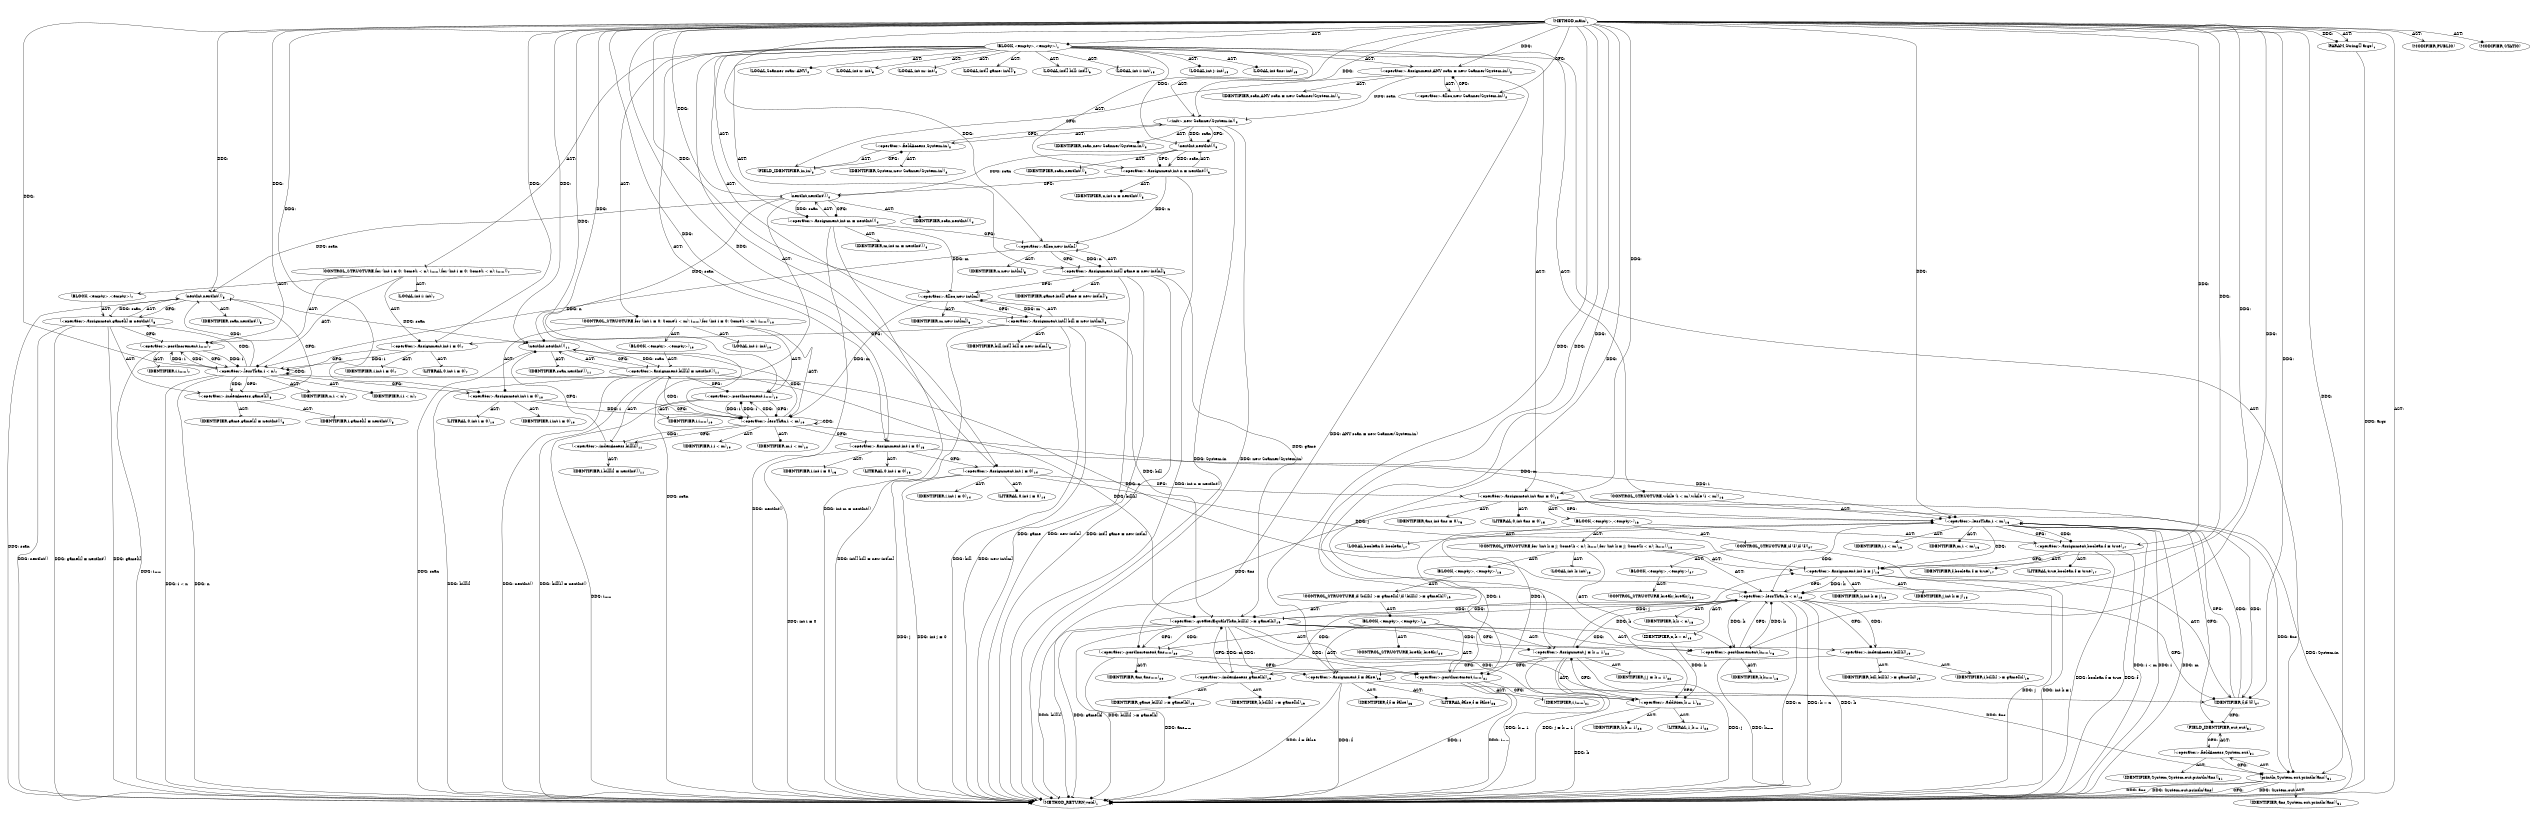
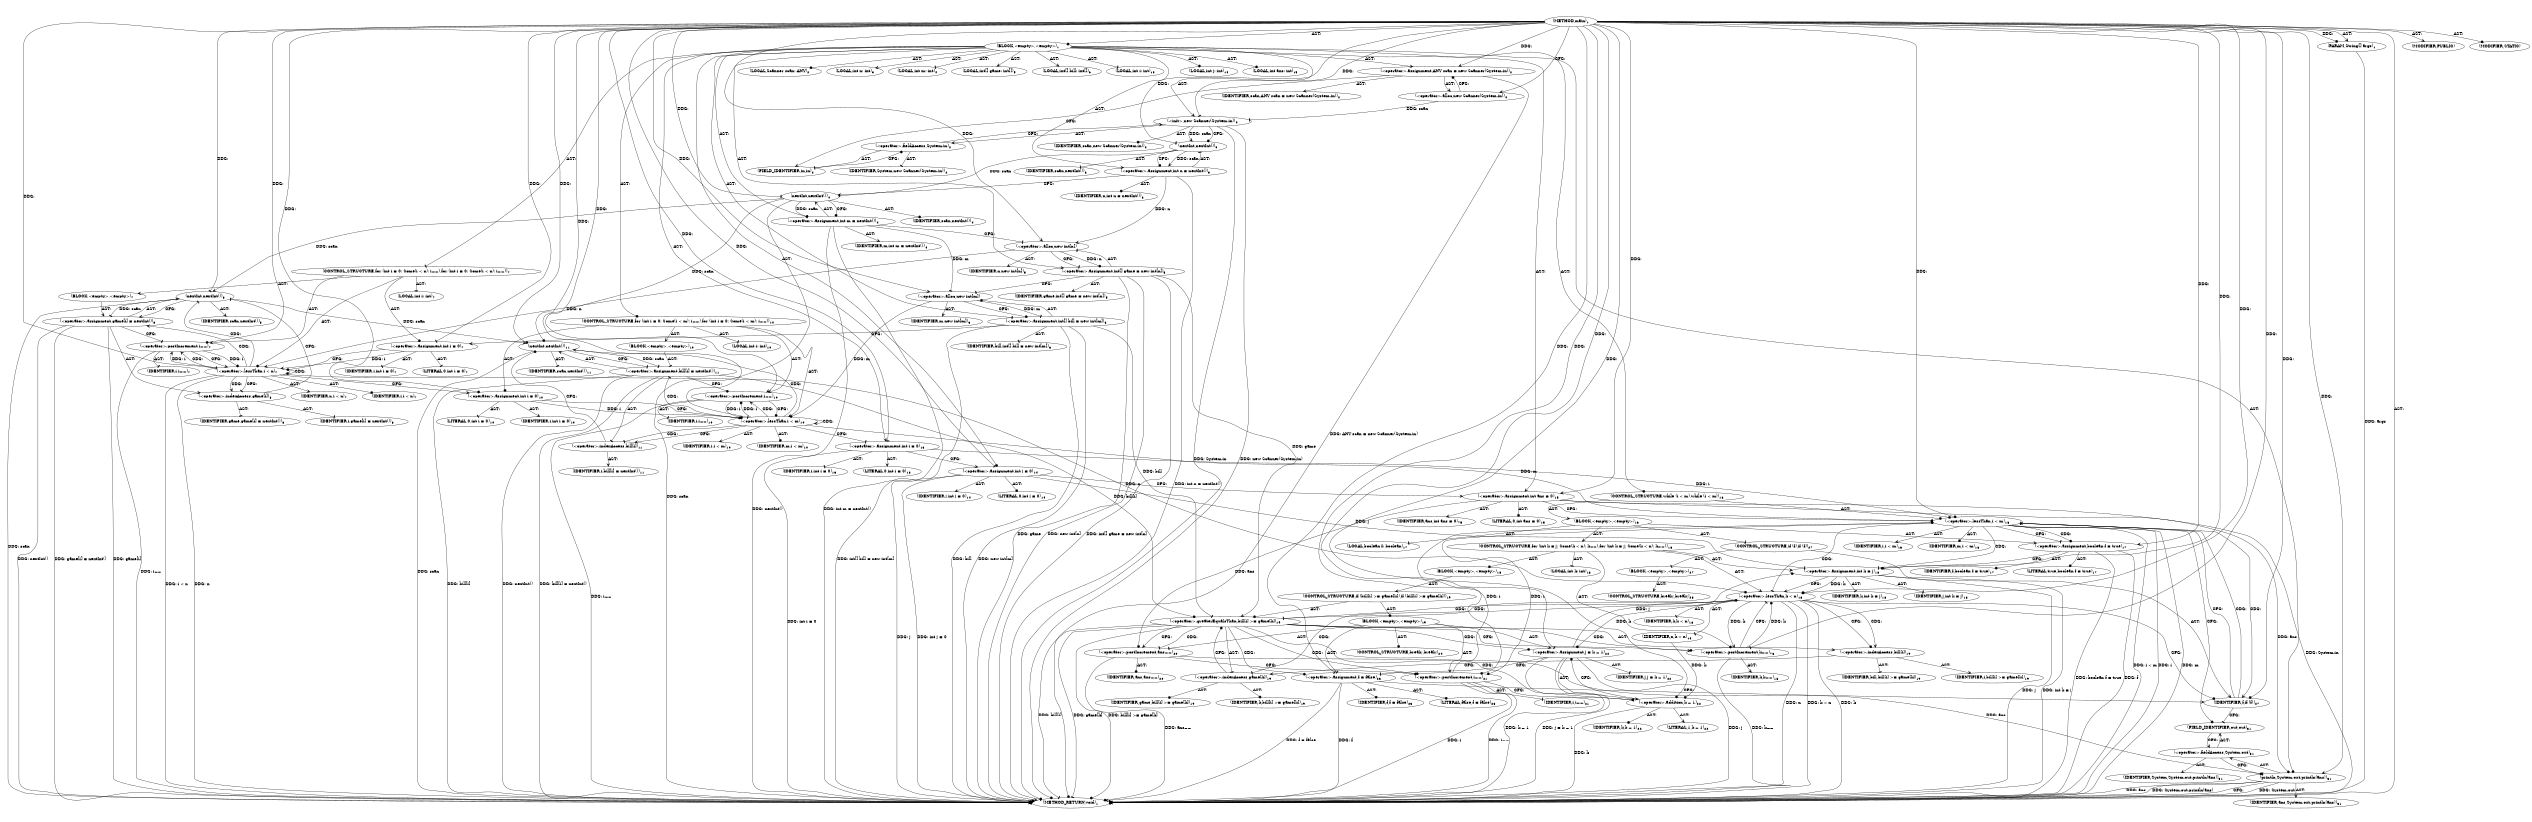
(1336, 109) -> (1345, 114)
(1031, 284) -> (1031, 284)
(1235, 653) -> (1235, 653)
